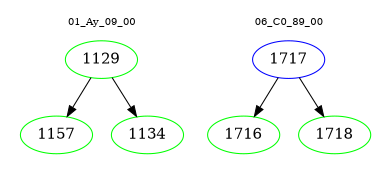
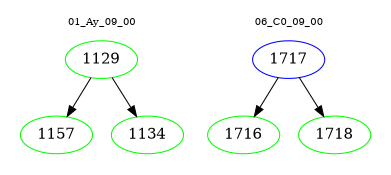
(289, 22) -> (289, 22)
